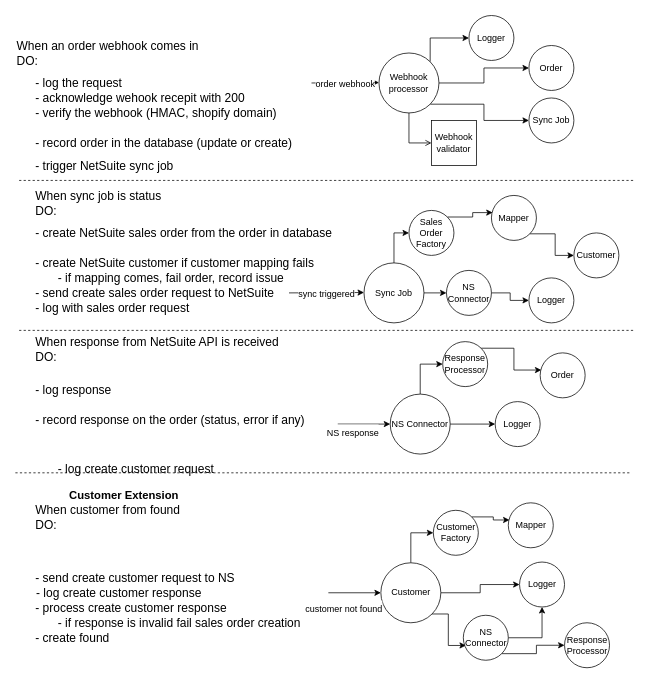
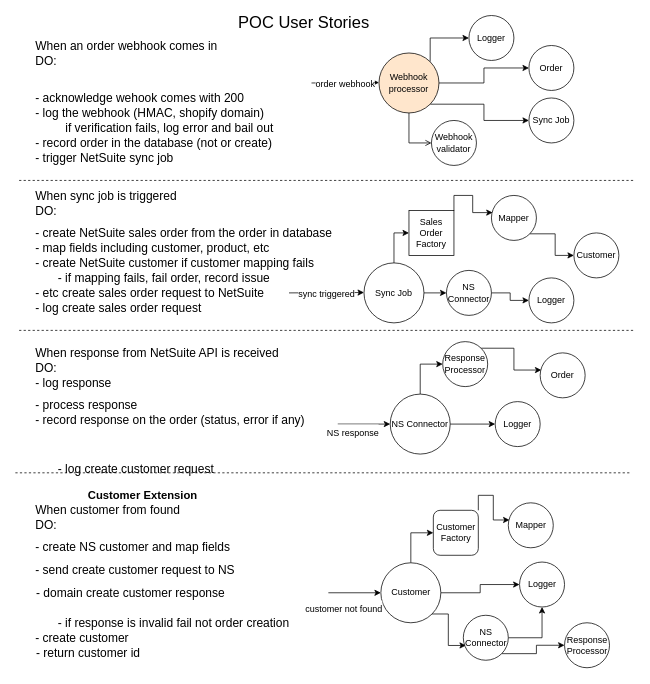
none -> (304, 23)
(135, 53) -> (154, 53)
(113, 83) -> none
(409, 83) -> (409, 83)
(147, 98) -> (142, 98)
(165, 113) -> (154, 113)
none -> (199, 128)
(177, 143) -> (176, 143)
(454, 143) -> (454, 143)
(132, 165) -> (132, 158)
(105, 203) -> (114, 203)
(432, 233) -> (432, 233)
none -> (154, 248)
(177, 278) -> (177, 278)
(166, 293) -> (166, 293)
(124, 308) -> (132, 308)
(165, 349) -> (165, 360)
(184, 390) -> (184, 383)
none -> (154, 405)
(124, 495) -> (143, 495)
(456, 533) -> (456, 533)
none -> (143, 547)
(143, 578) -> (143, 570)
(129, 593) -> (139, 593)
(149, 608) -> none
(185, 623) -> (185, 623)
(80, 638) -> (90, 638)
none -> (149, 653)
